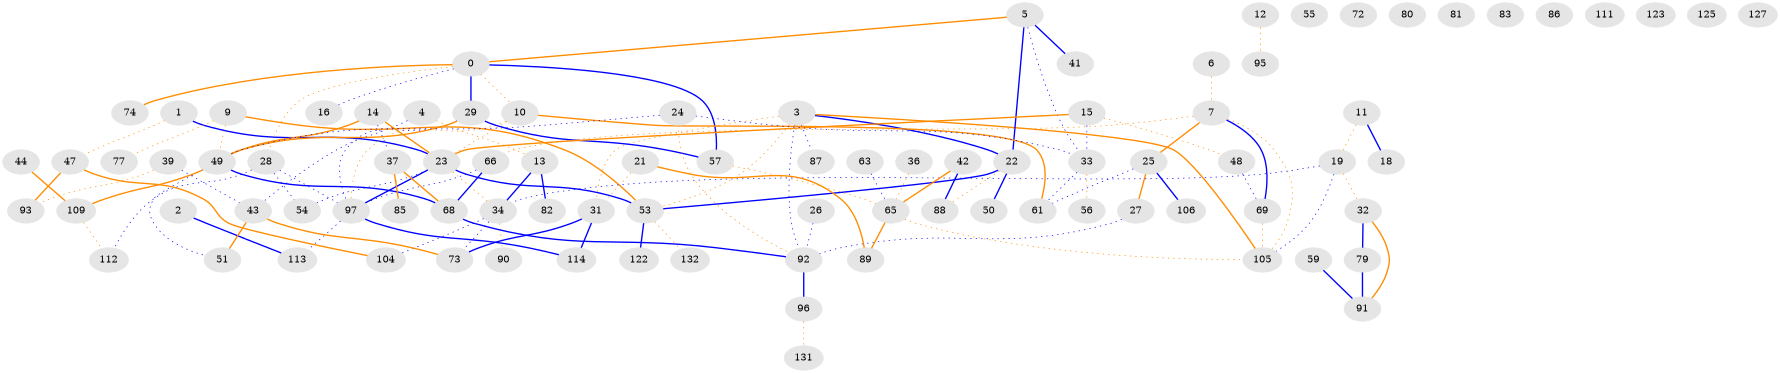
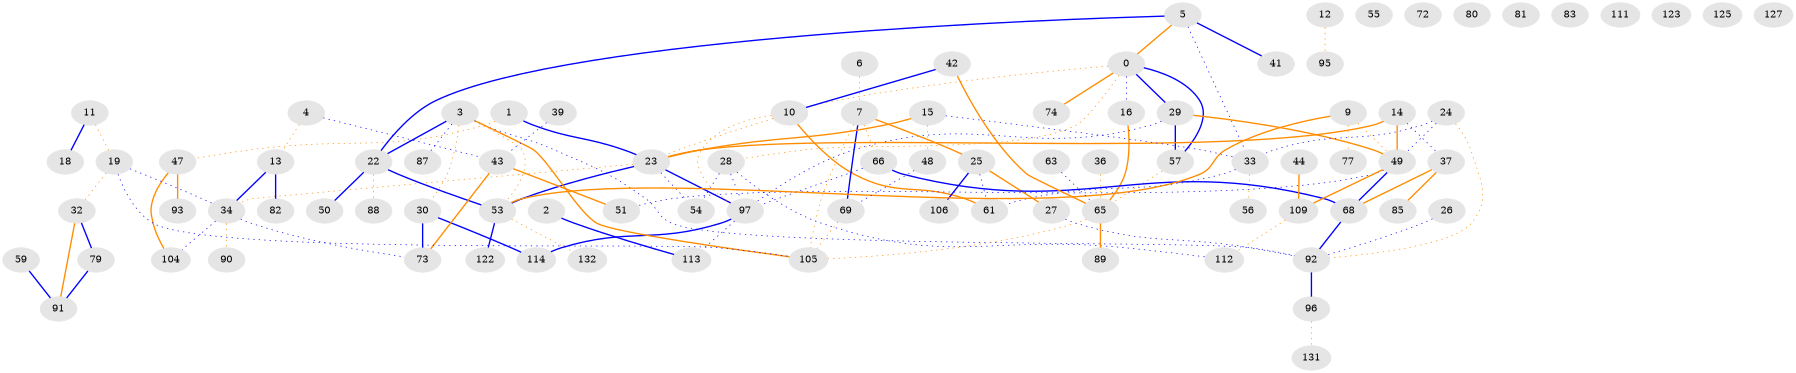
(1554, 15) -> none
(640, 162) -> none
none -> (1127, 165)
(97, 186) -> none
(951, 186) -> (871, 88)
(596, 211) -> (423, 211)
